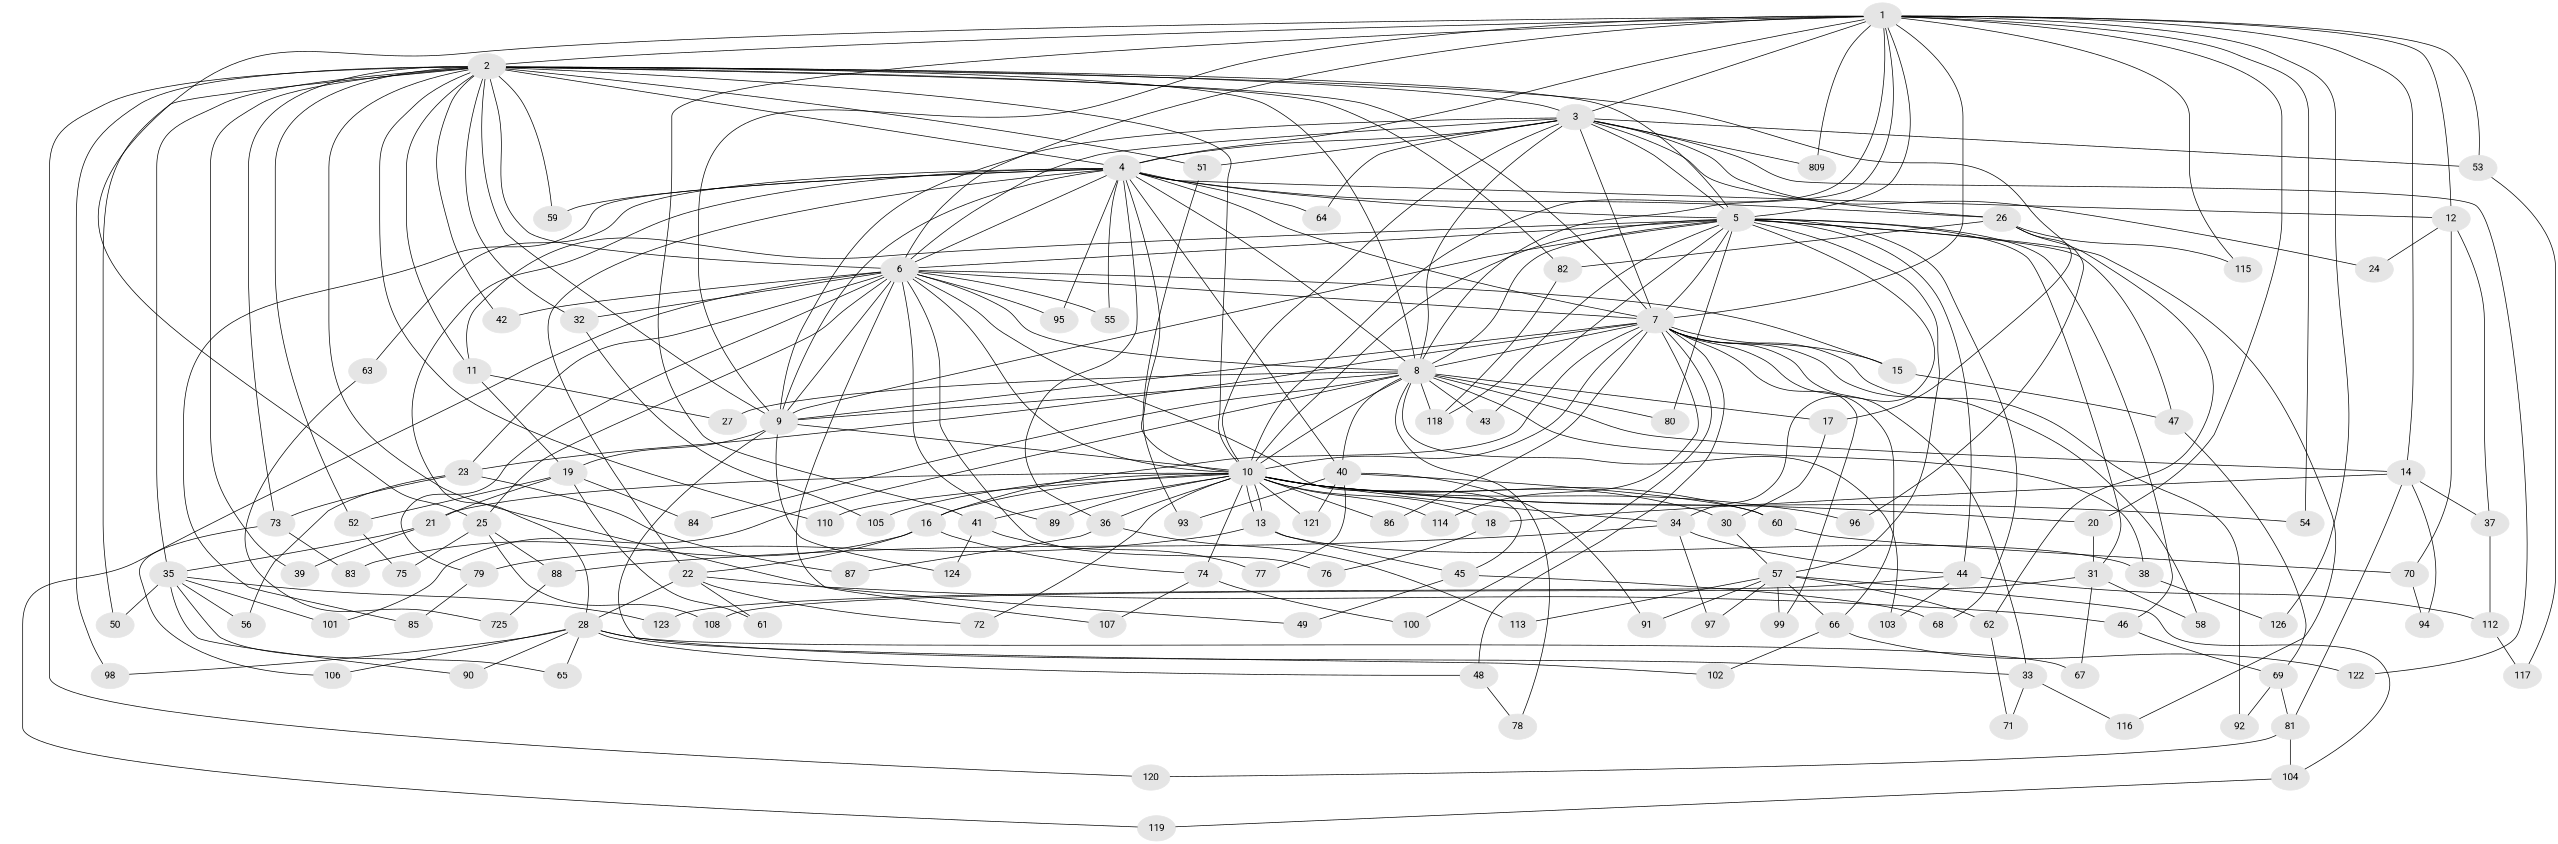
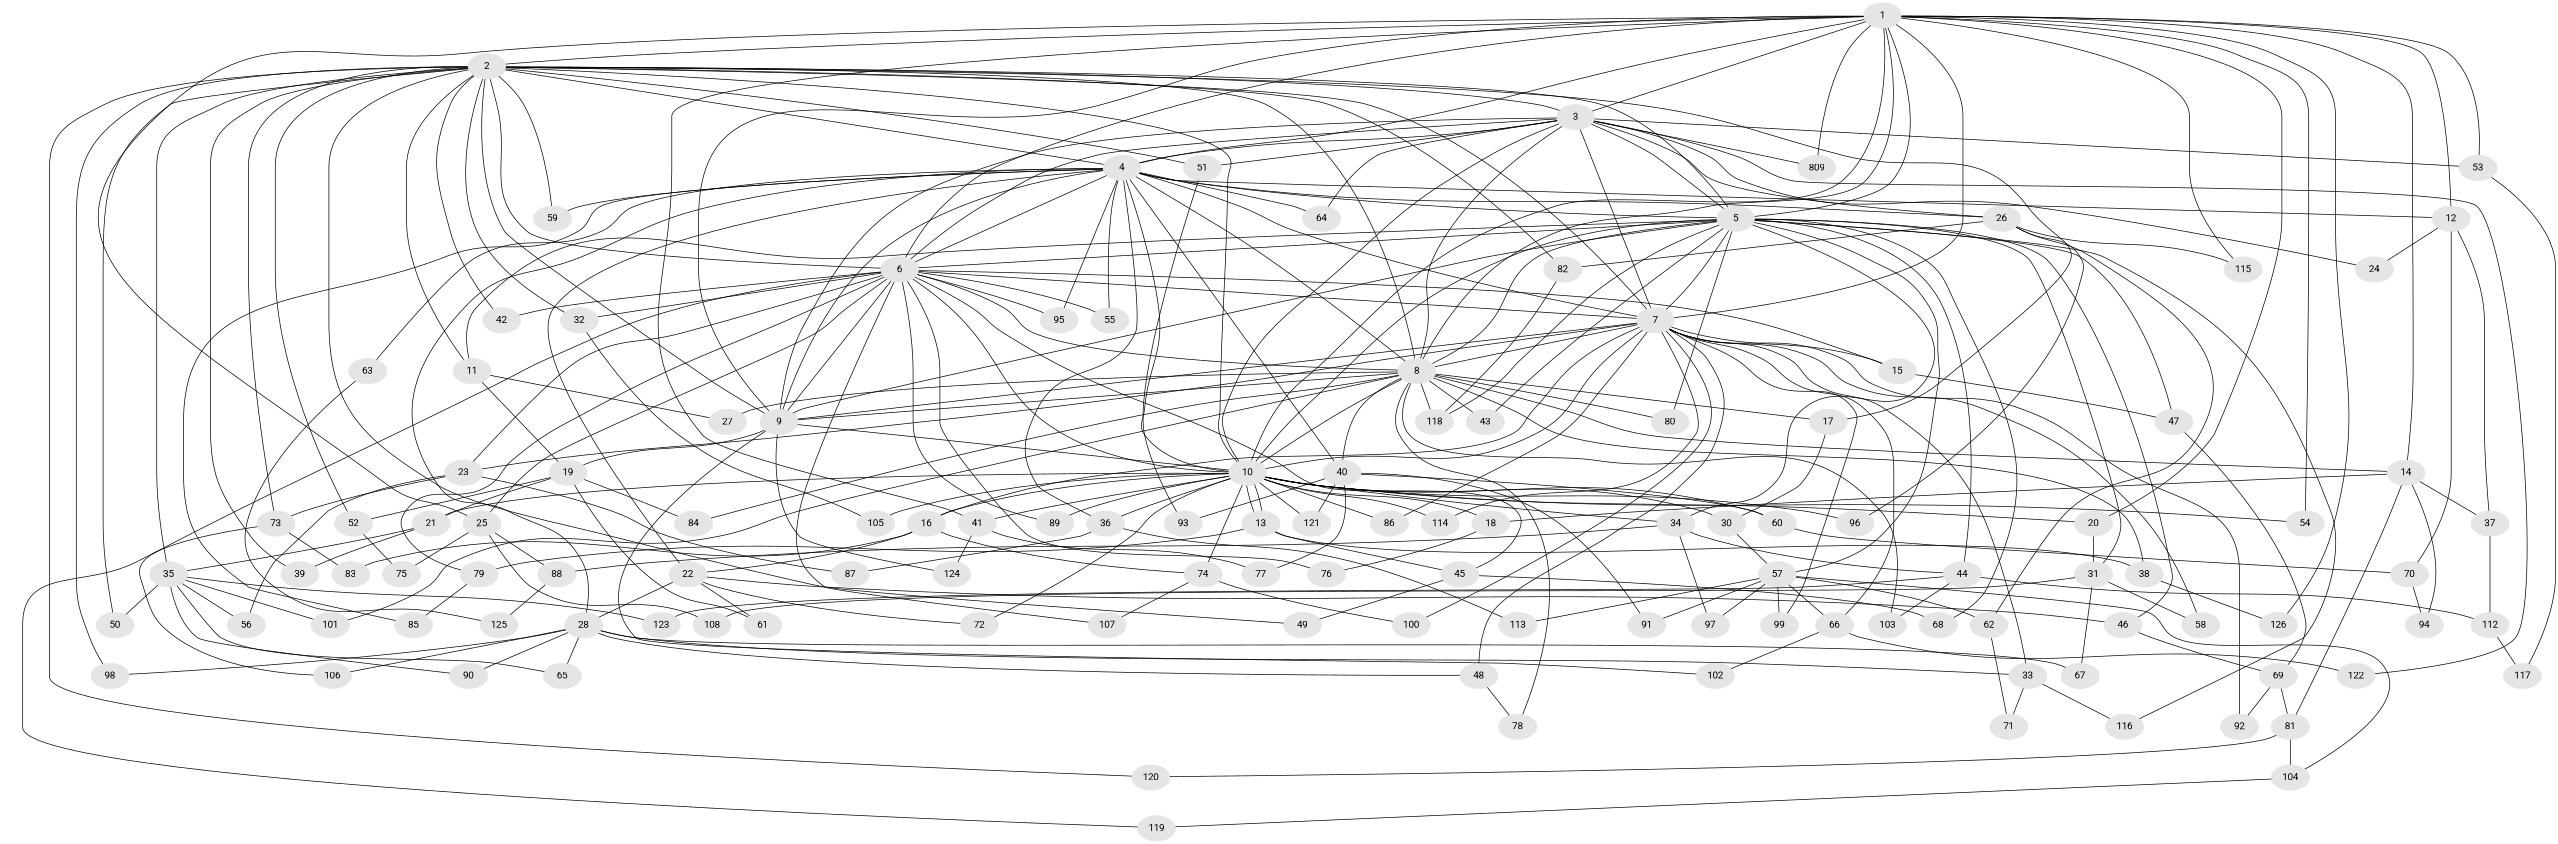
(825, 524) -> none
(499, 625) -> (499, 625)
